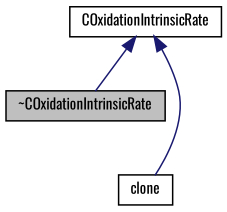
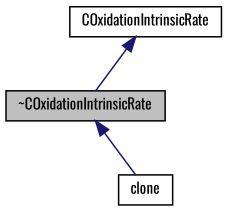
(180, 113) -> (120, 154)
